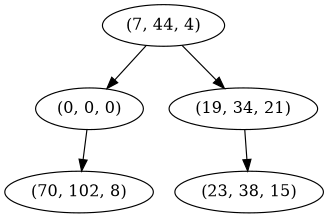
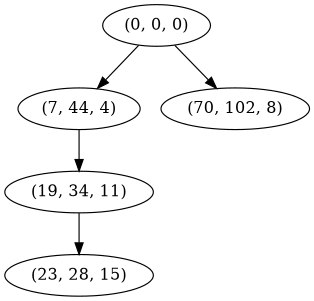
(130, 63) -> (122, 63)
(243, 109) -> (79, 192)
(249, 192) -> (79, 275)
